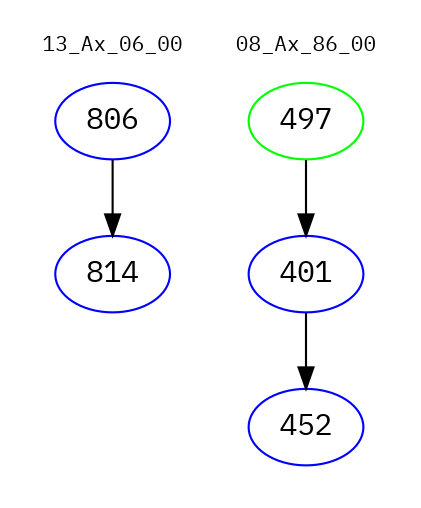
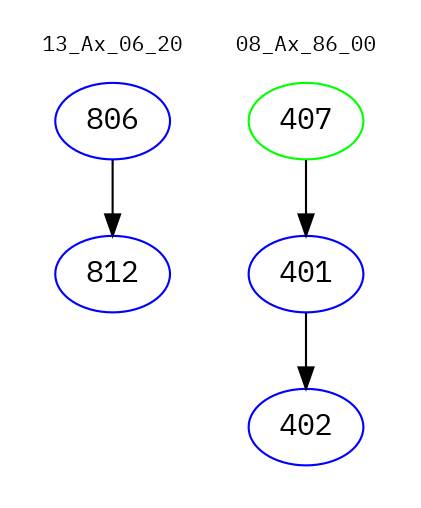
(114, 46) -> (114, 46)
(306, 121) -> (306, 121)
(113, 274) -> (113, 274)
(306, 427) -> (306, 427)
